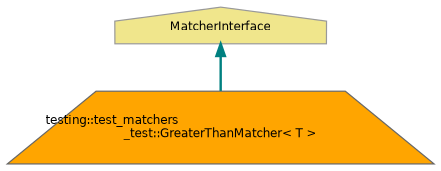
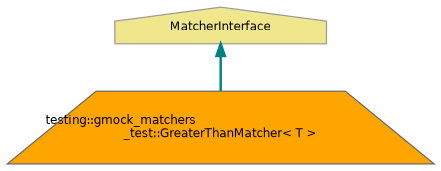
(221, 128) -> (221, 128)
